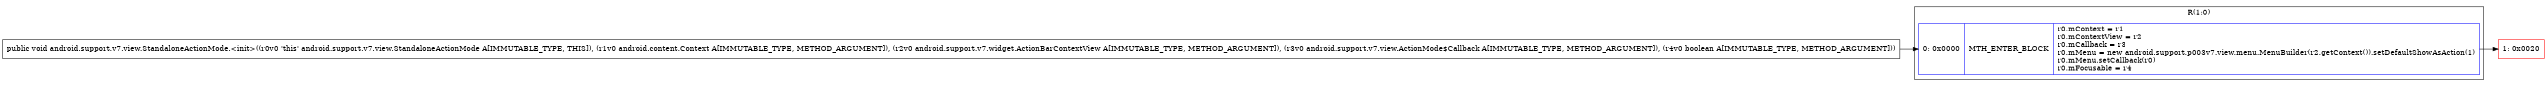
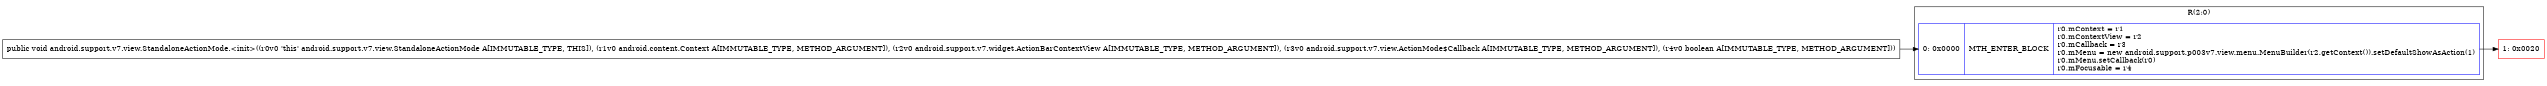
(2199, 13) -> (2199, 13)
